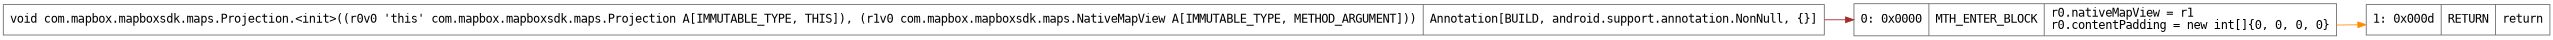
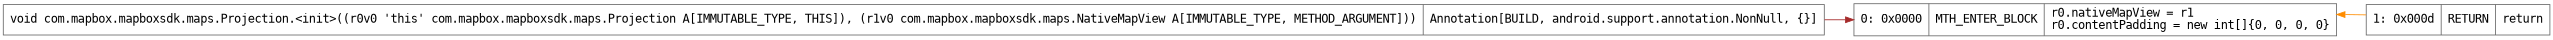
(2347, 25) -> (2356, 15)
